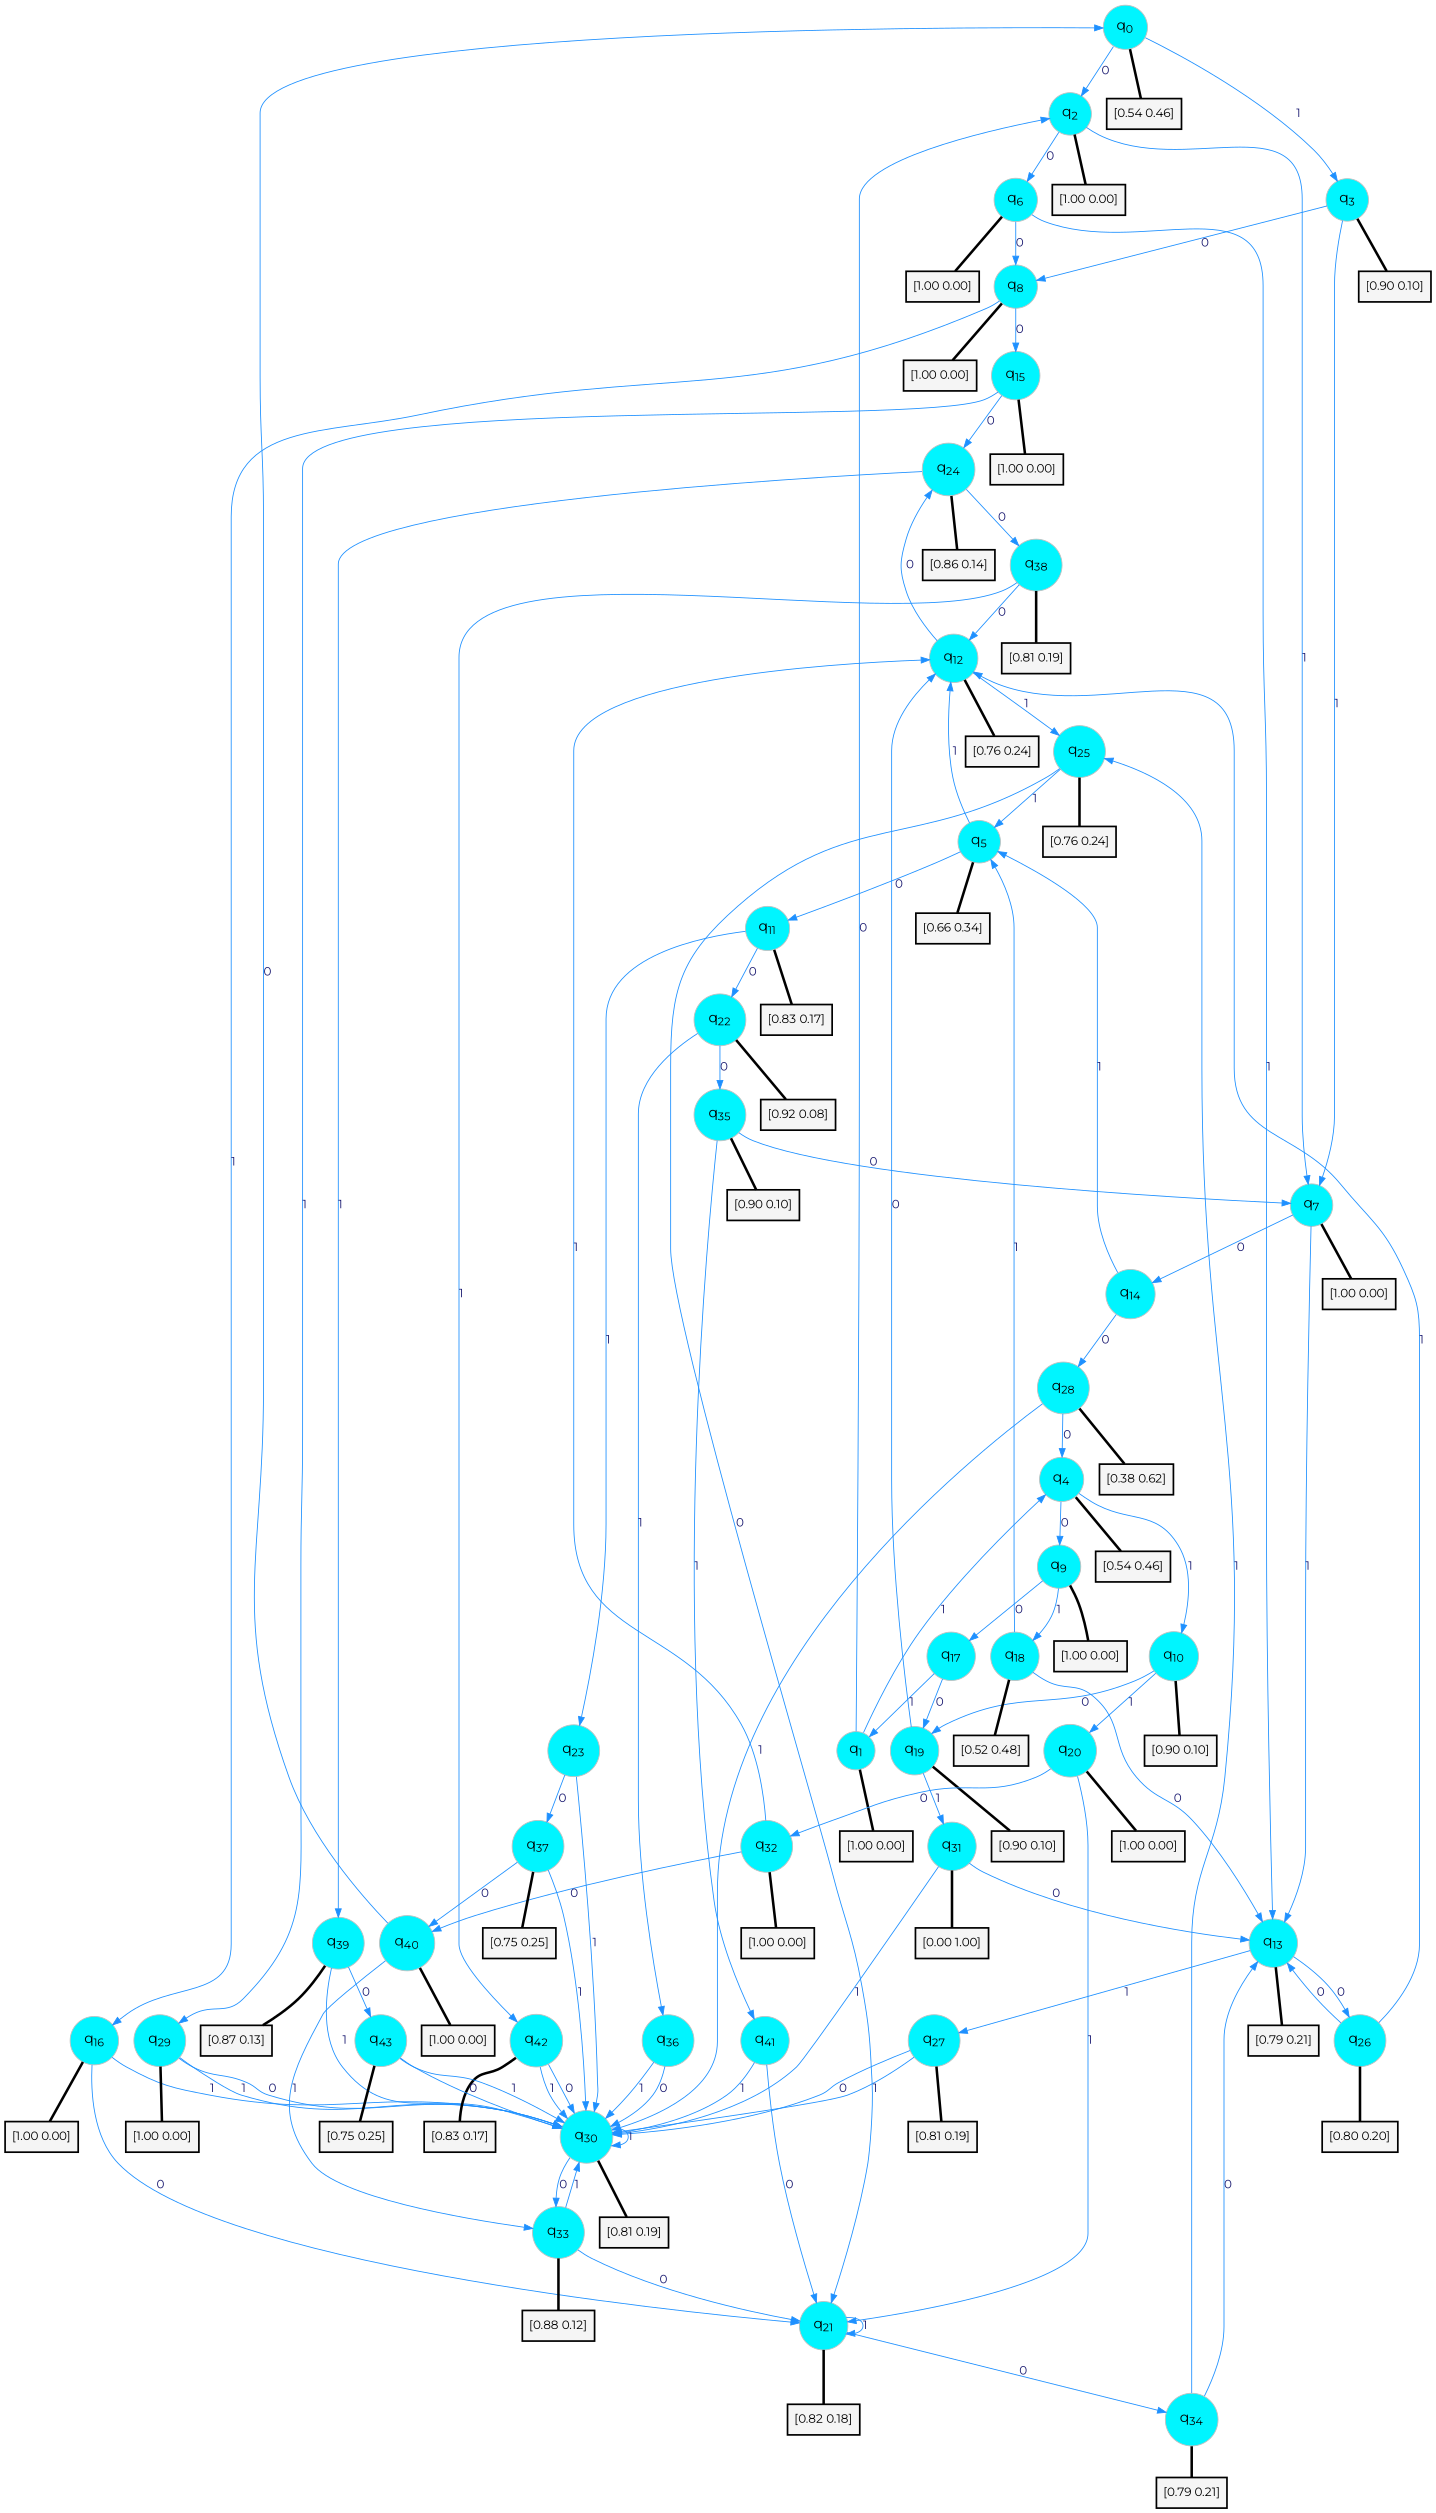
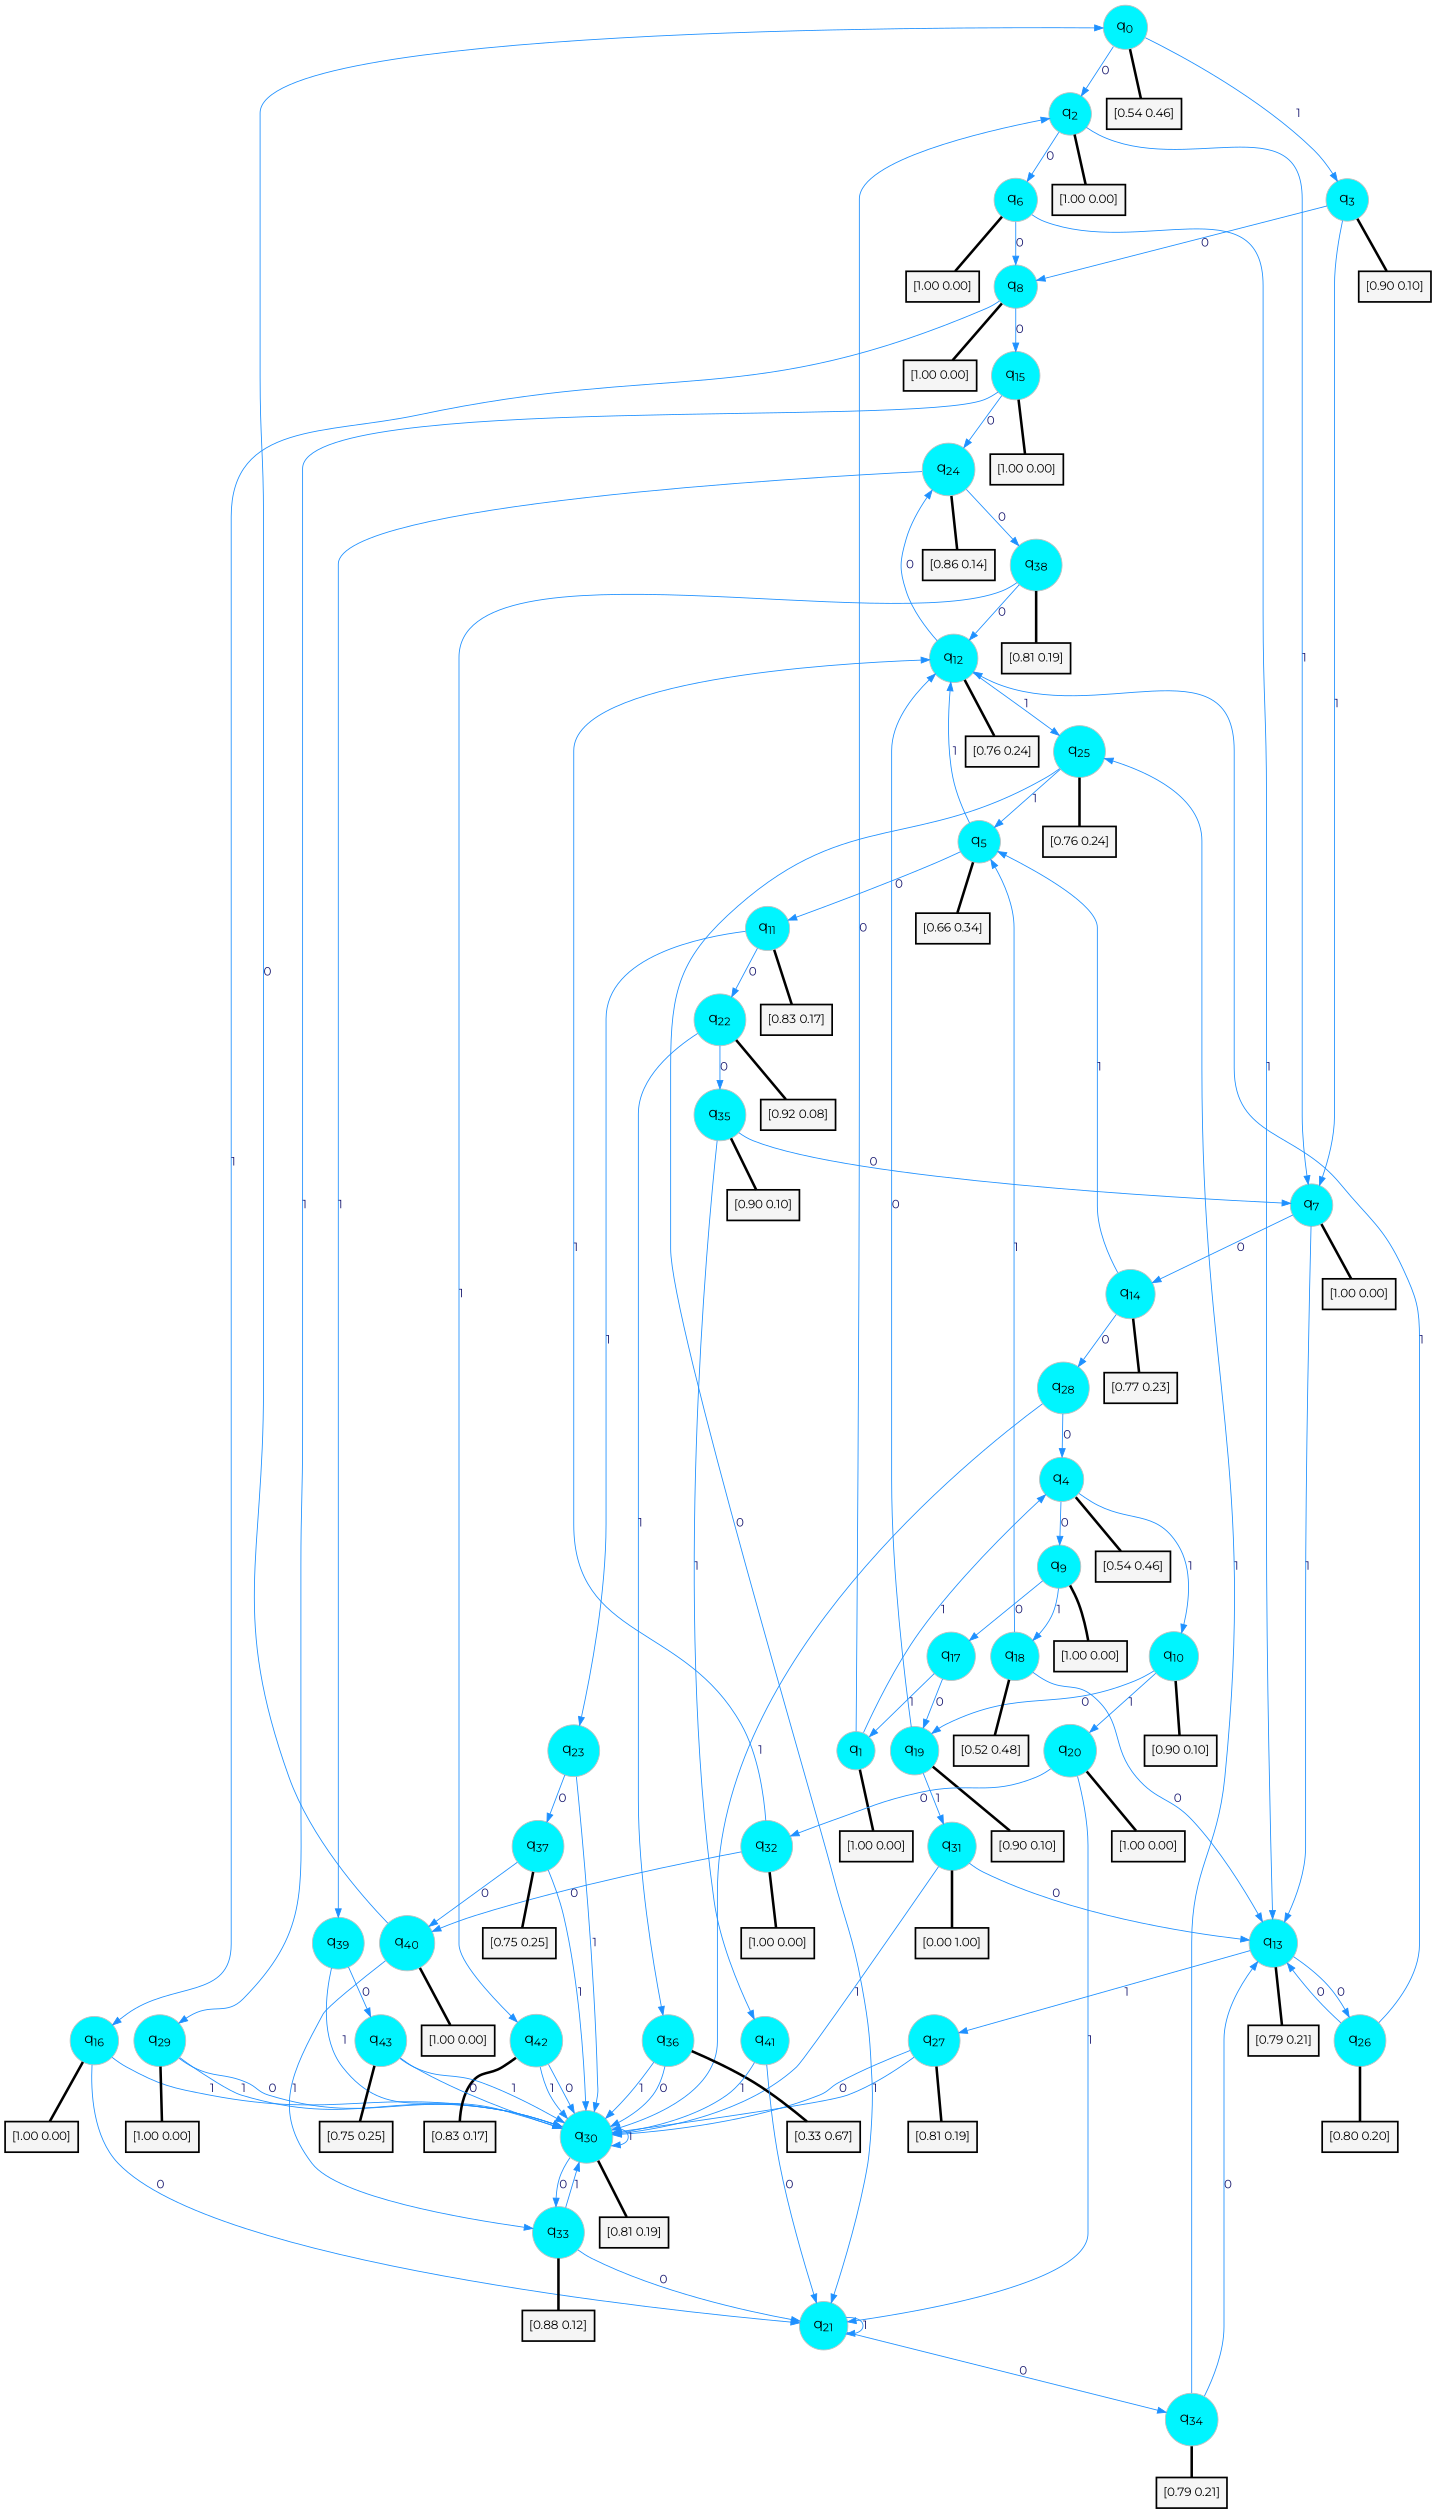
none -> (1141, 1388)
(1136, 1479) -> none
(236, 2041) -> none
none -> (824, 2137)
(824, 2420) -> none
